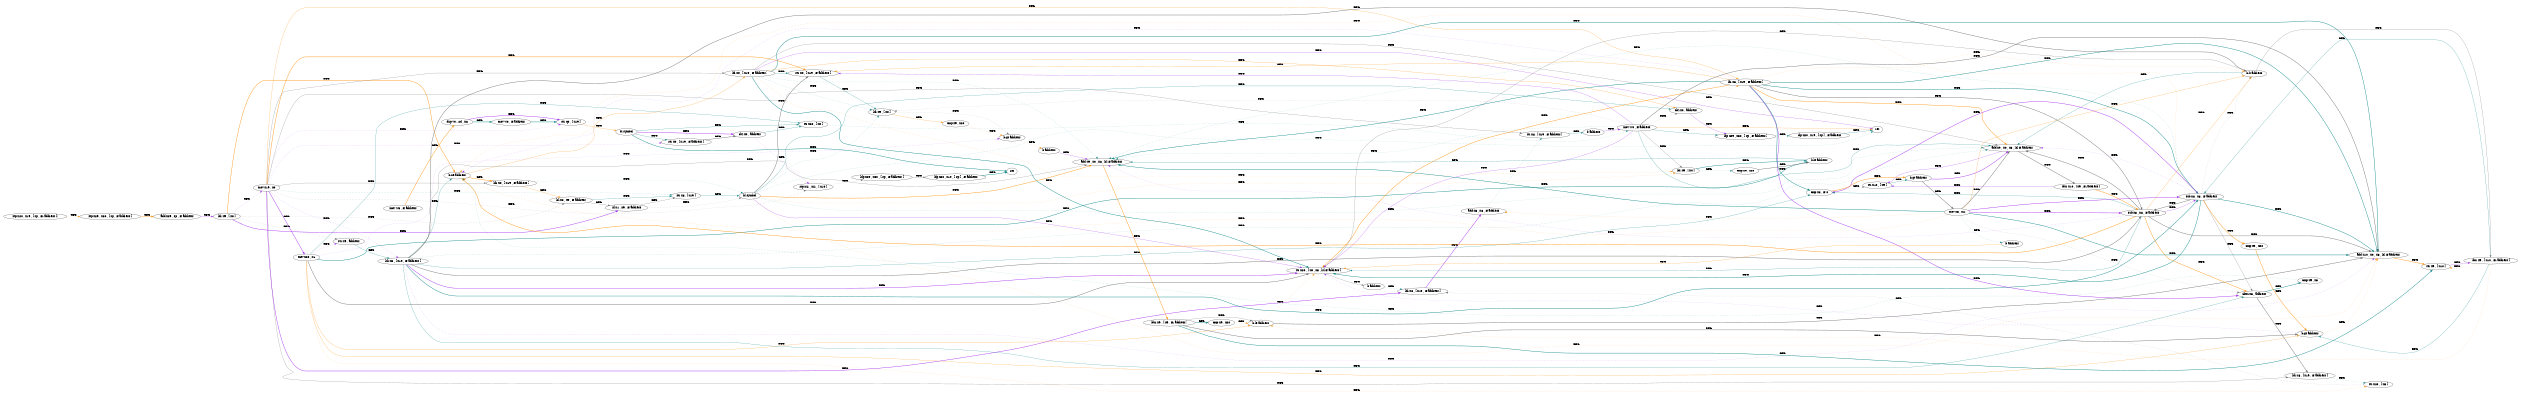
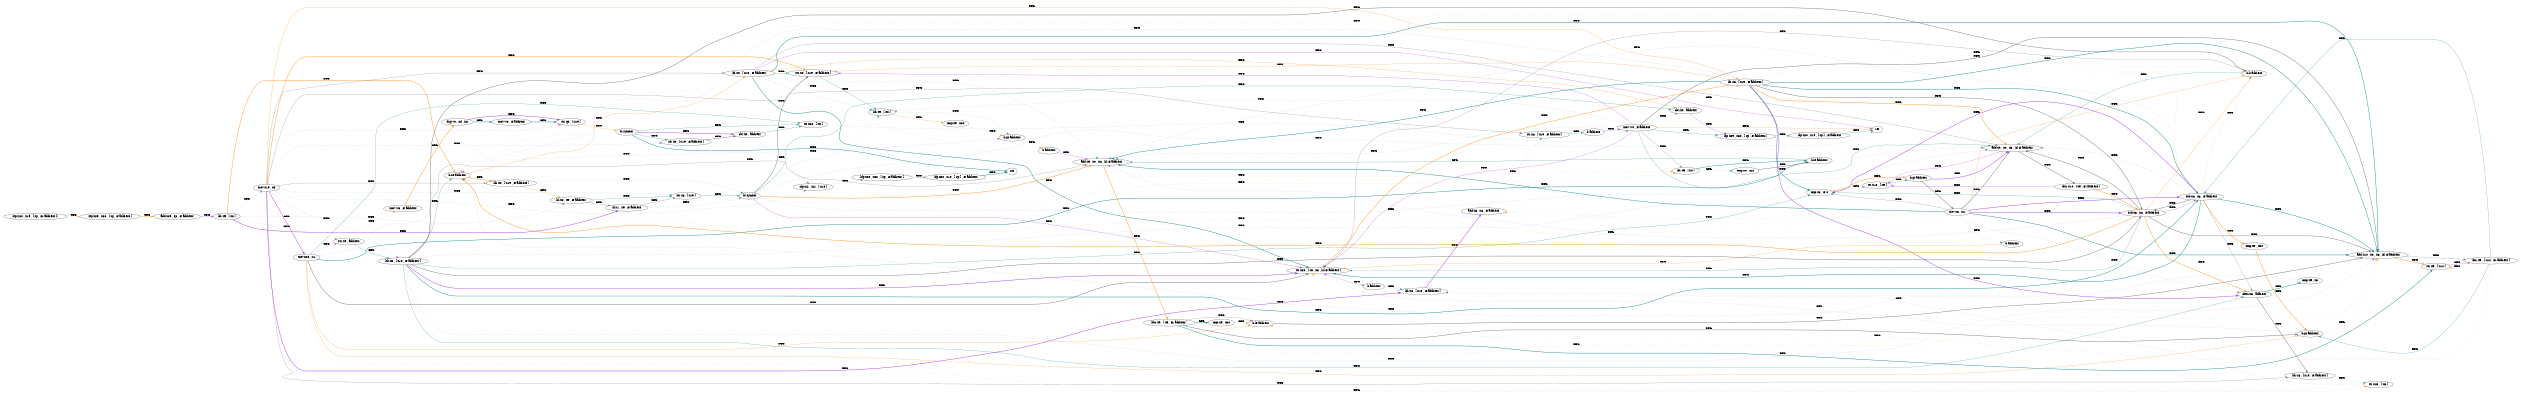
(2459, 36) -> (2435, 258)
none -> (1891, 200)
none -> (372, 223)
